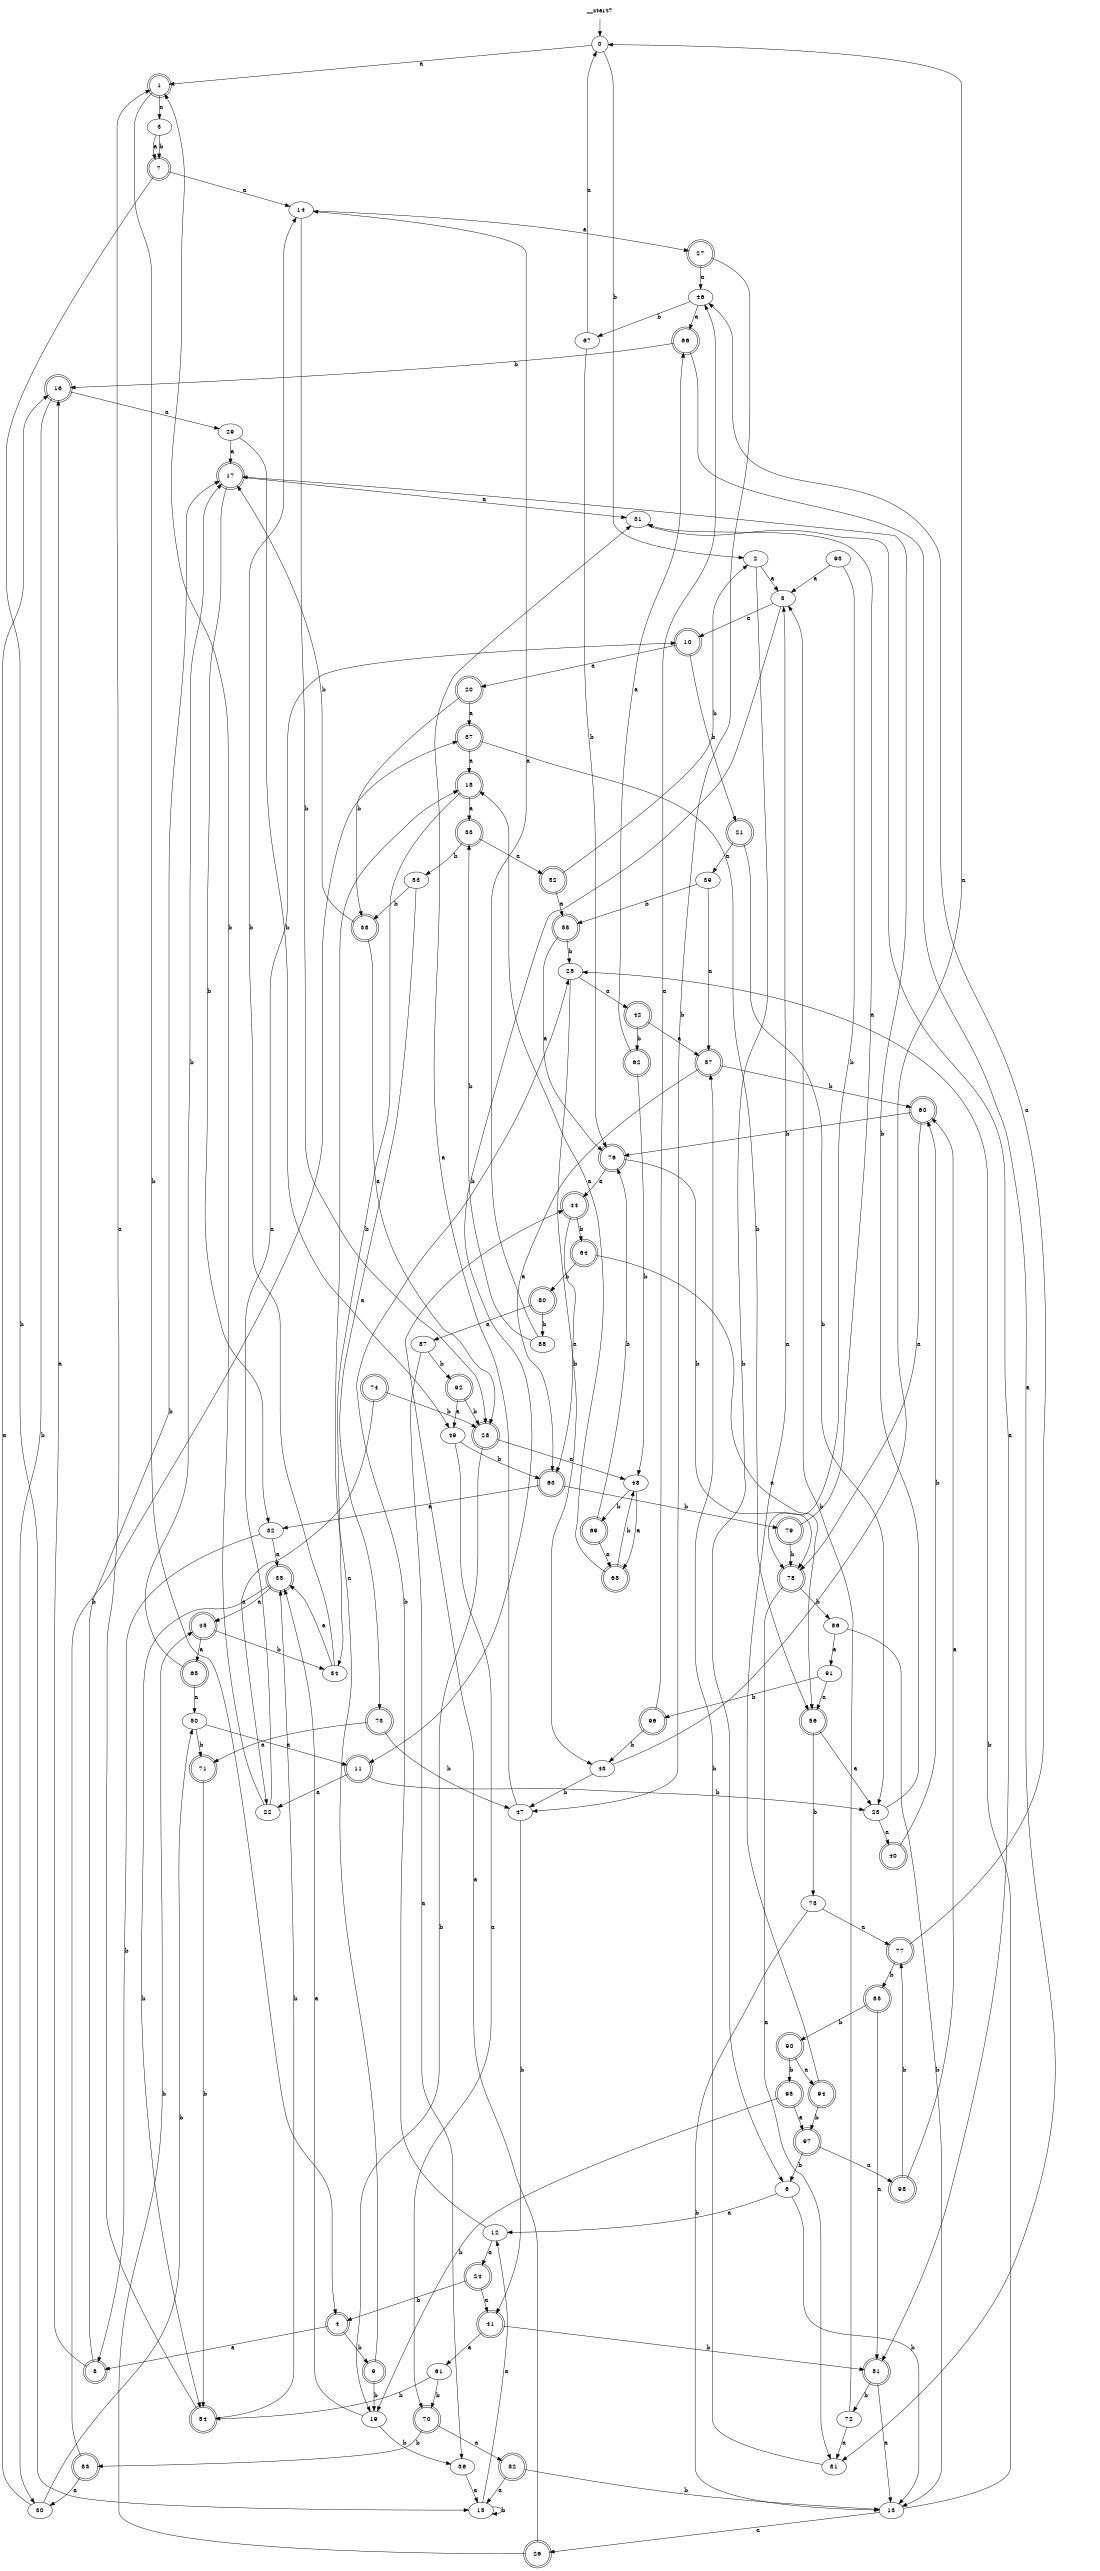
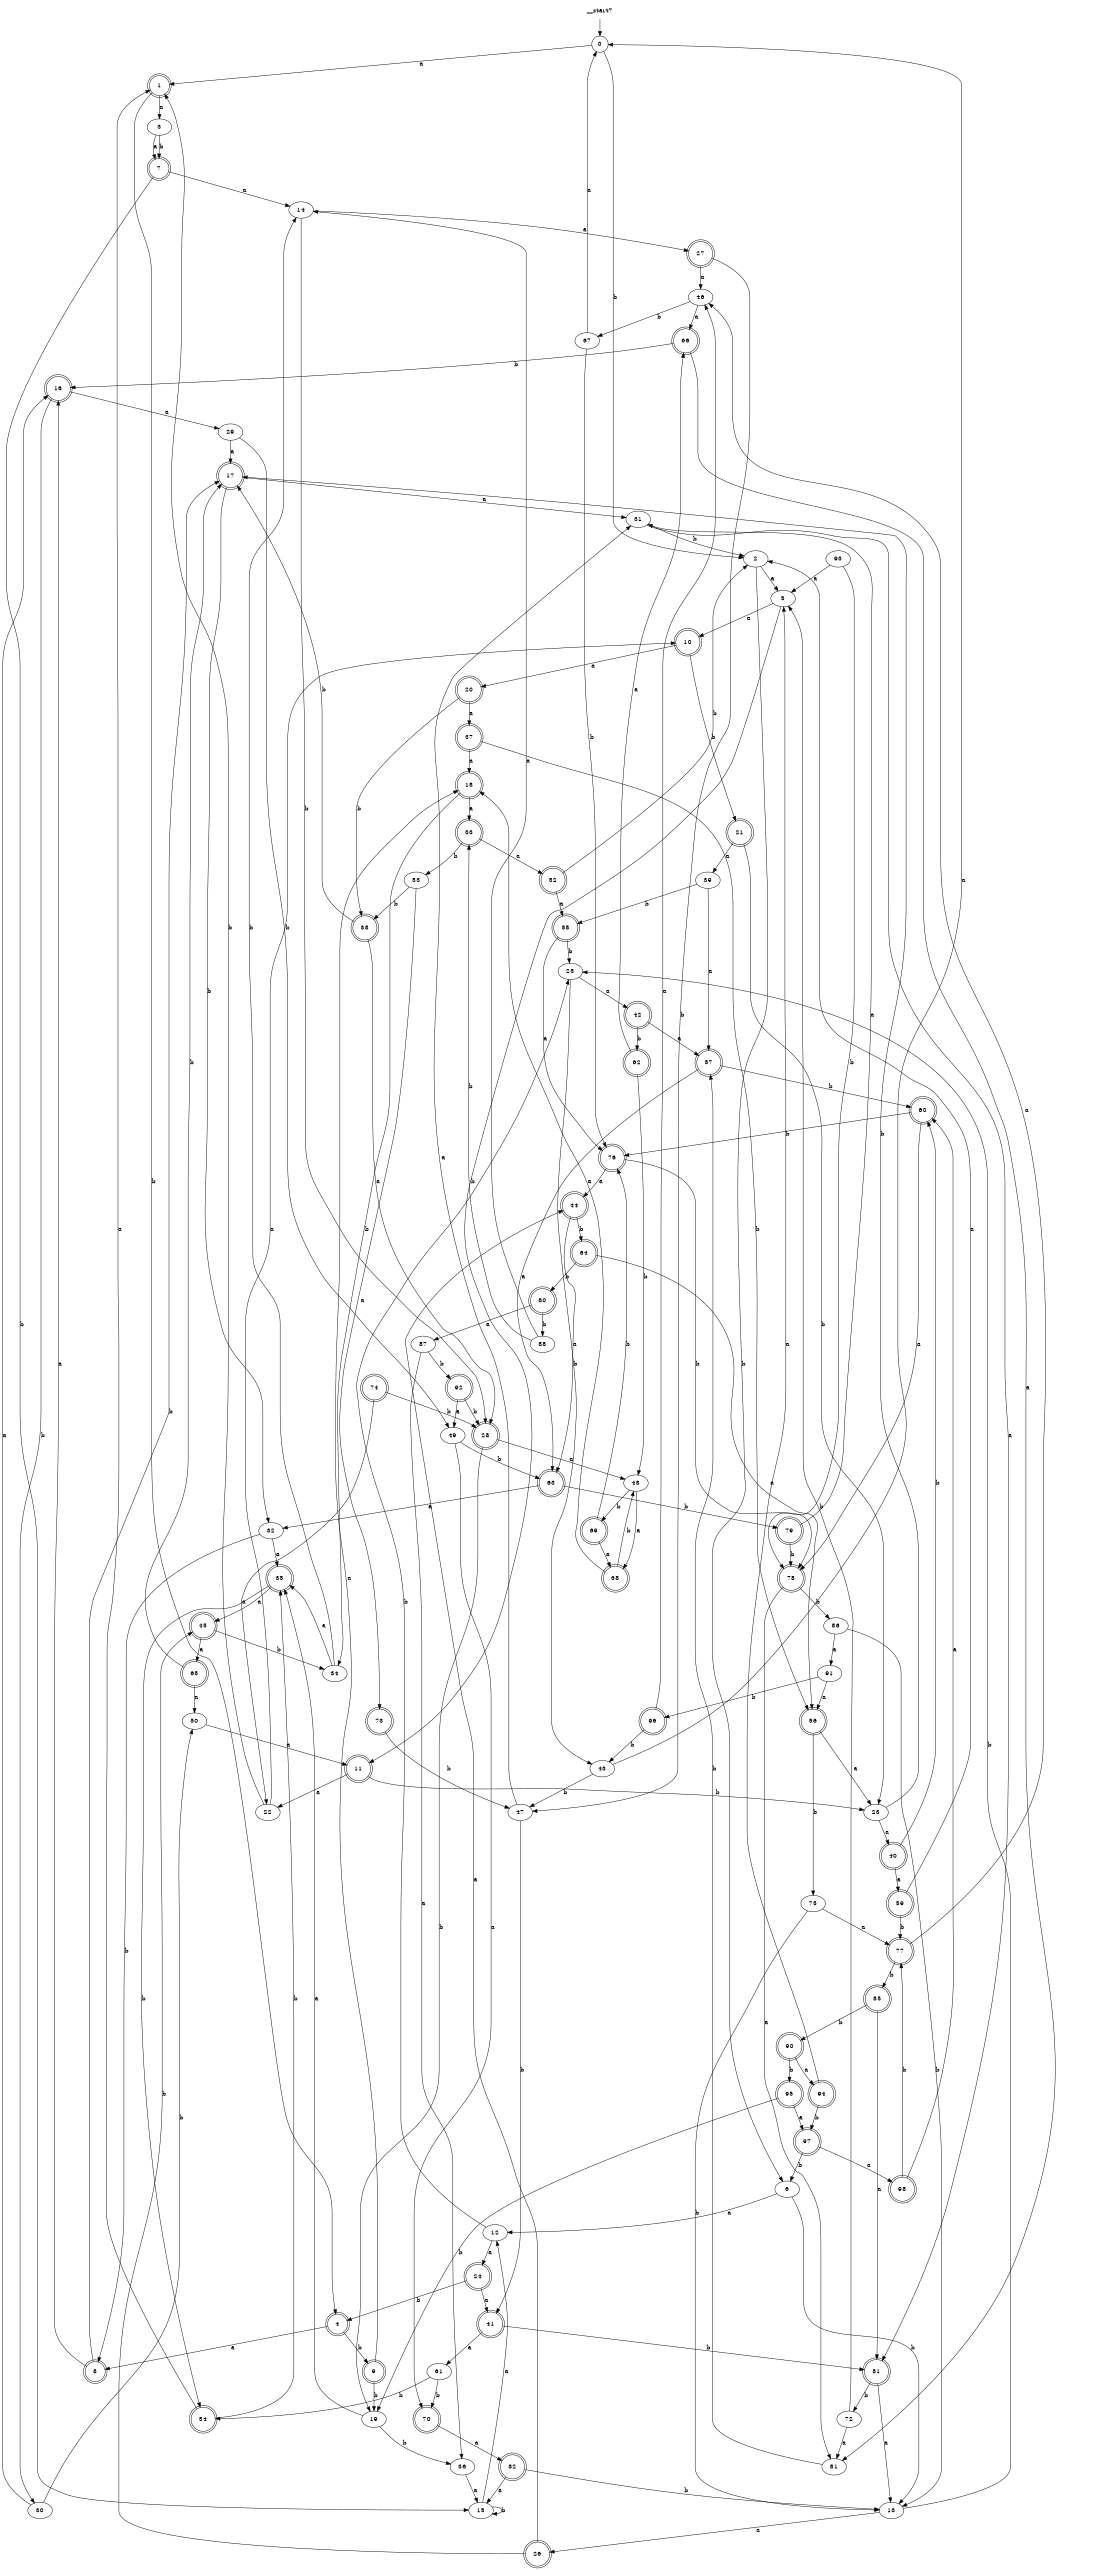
none -> (693, 543)
(203, 1769) -> none
none -> (900, 1904)
(86, 2467) -> none
